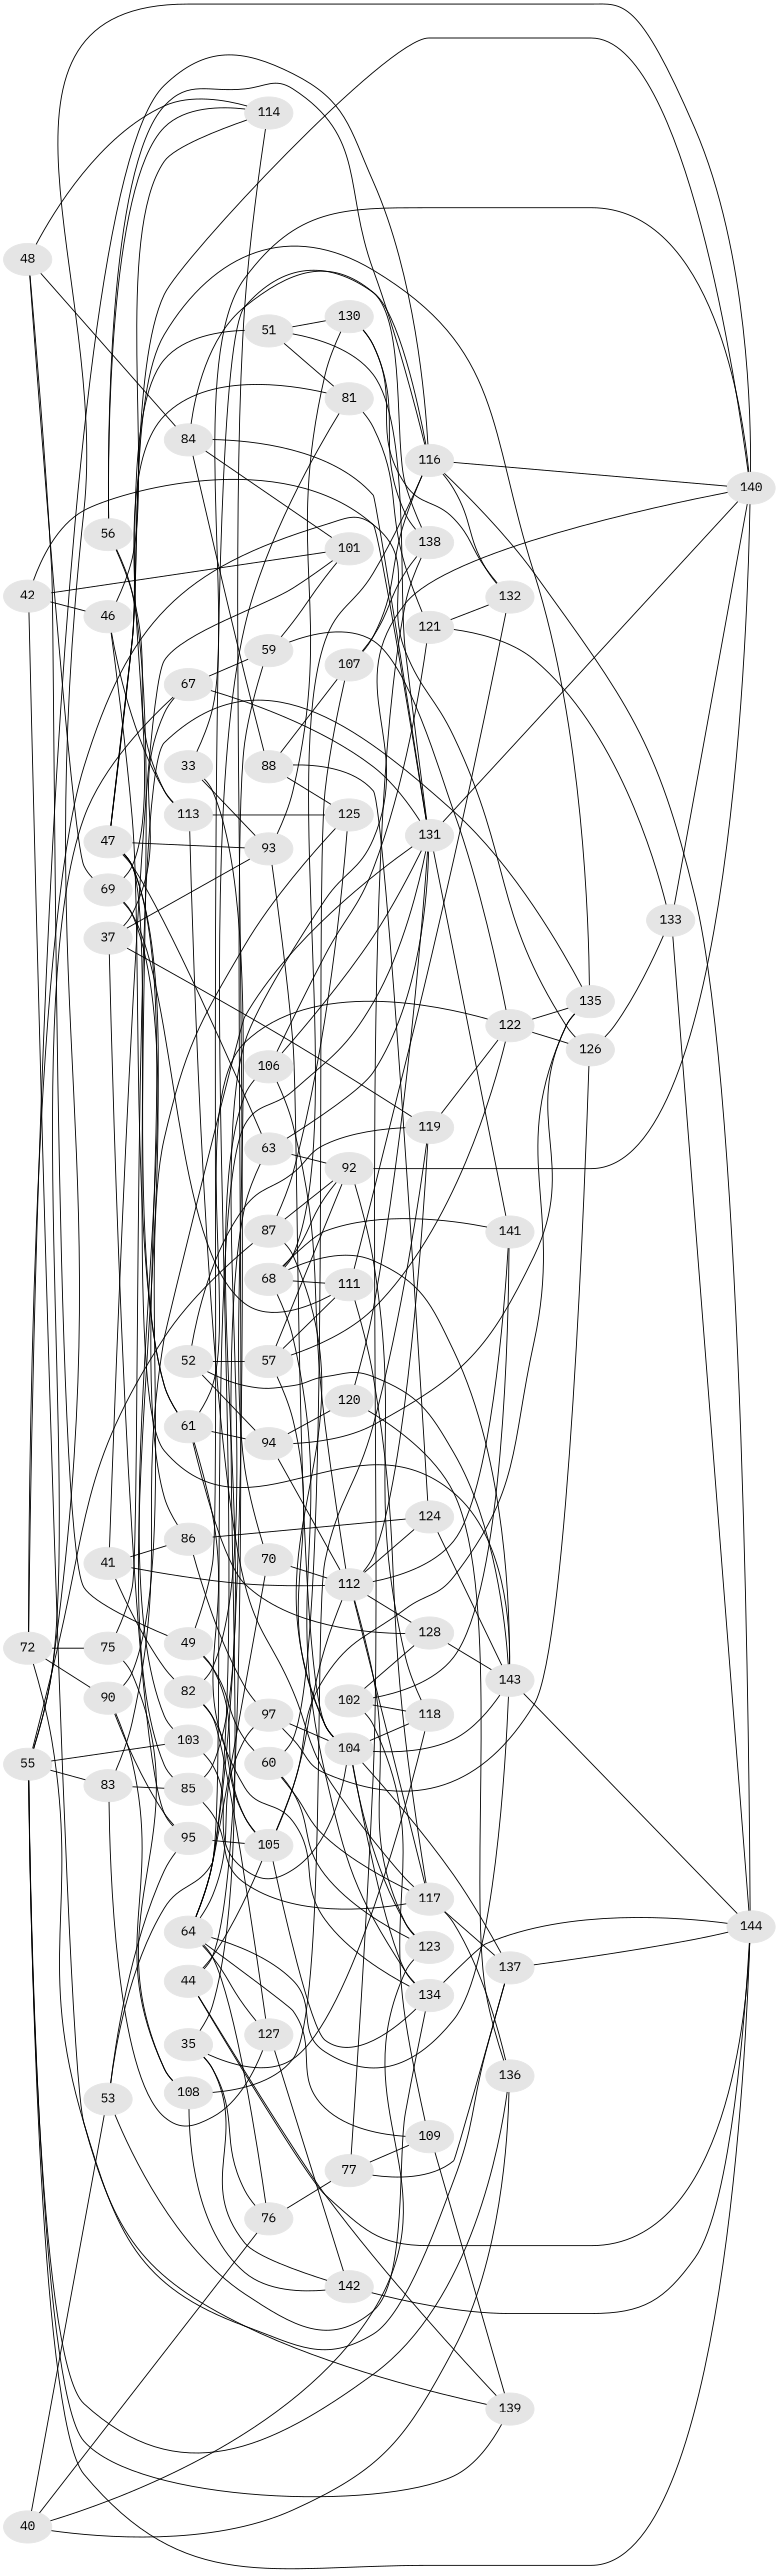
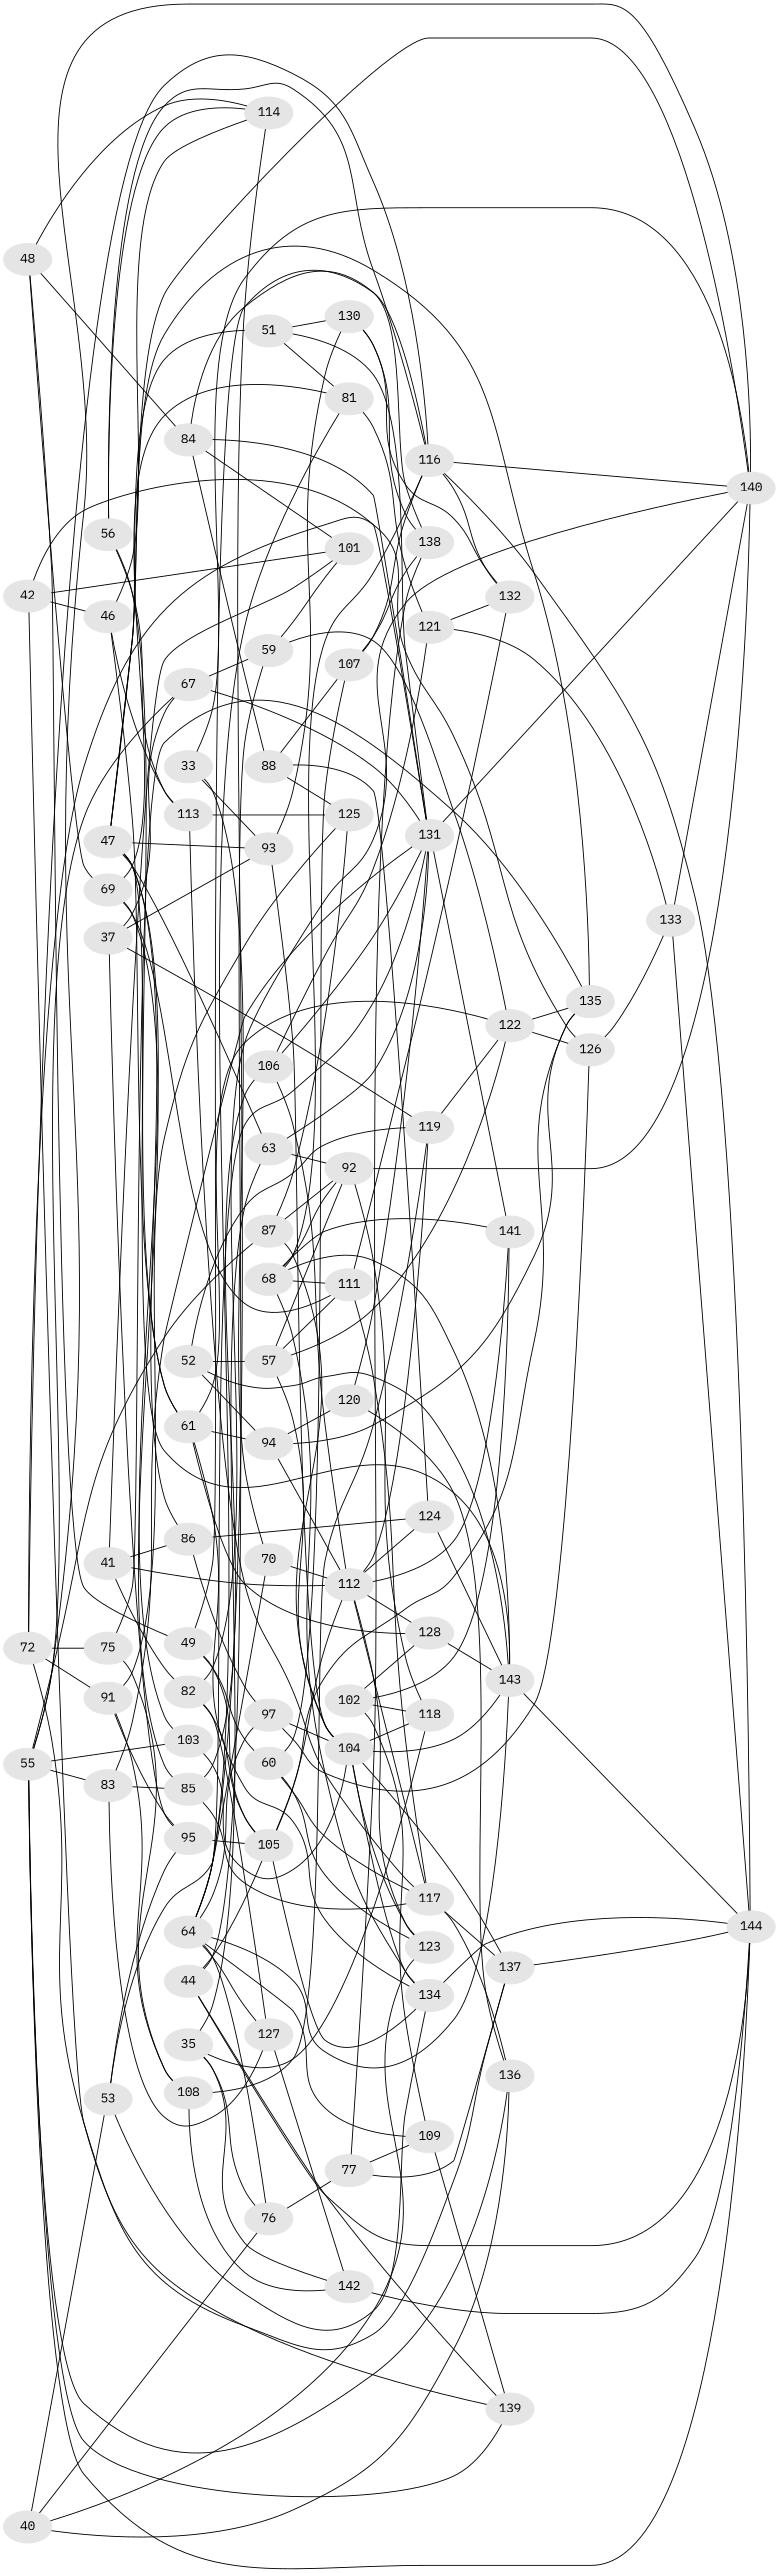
(108, 1698) -> (108, 1698)
